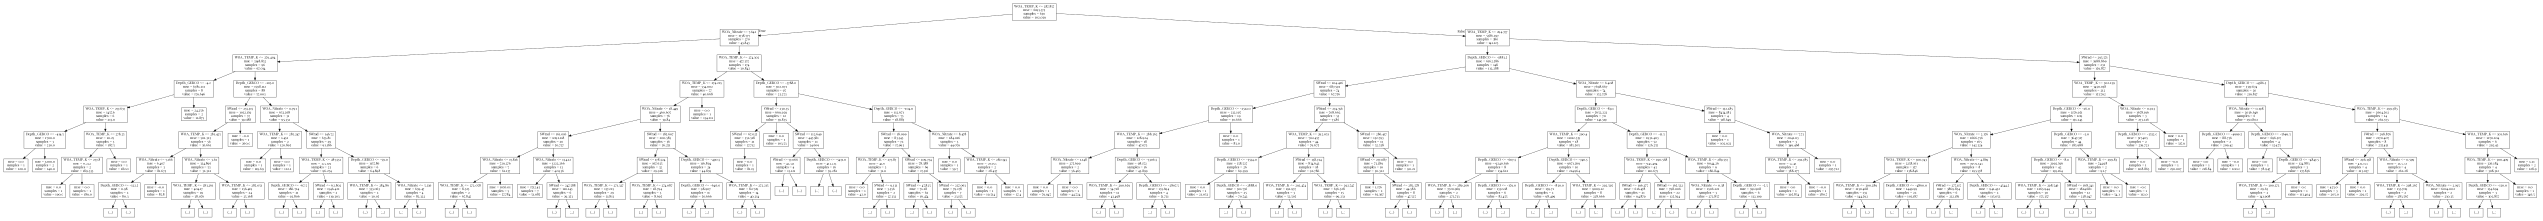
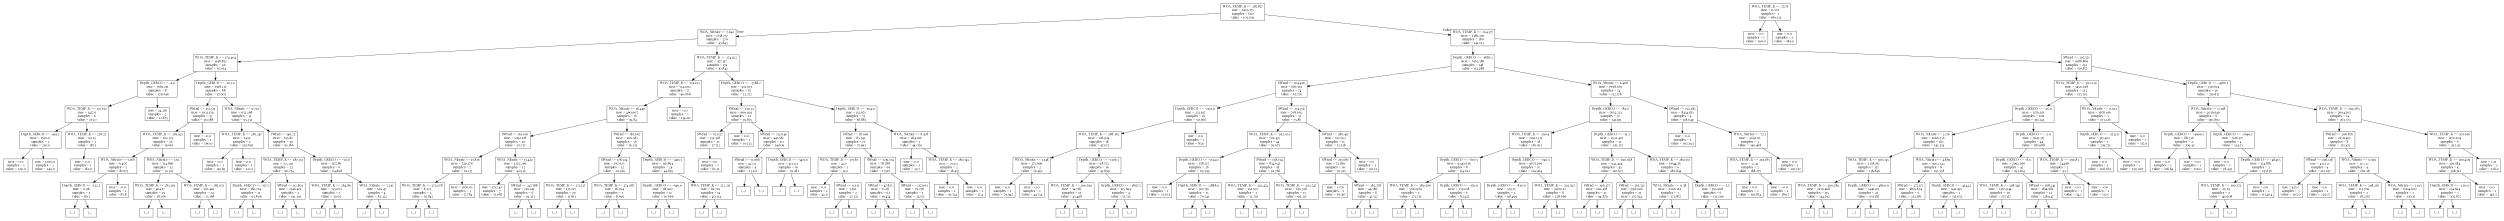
(95, 152) -> none
